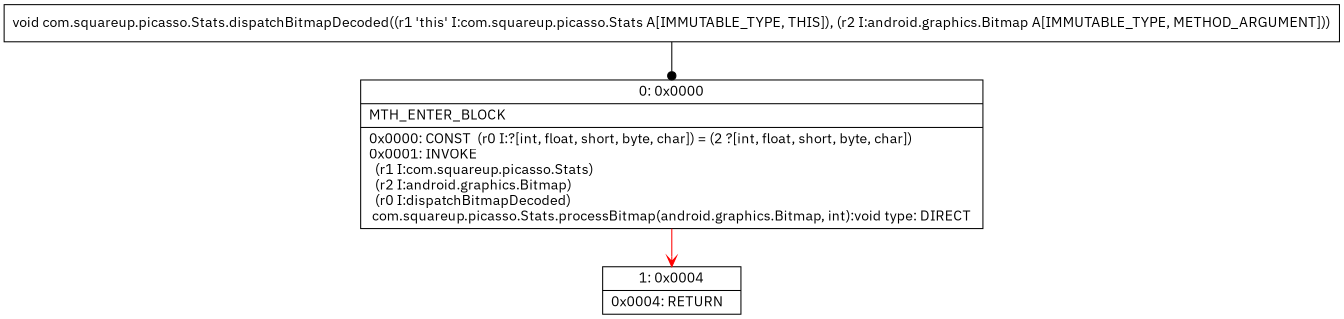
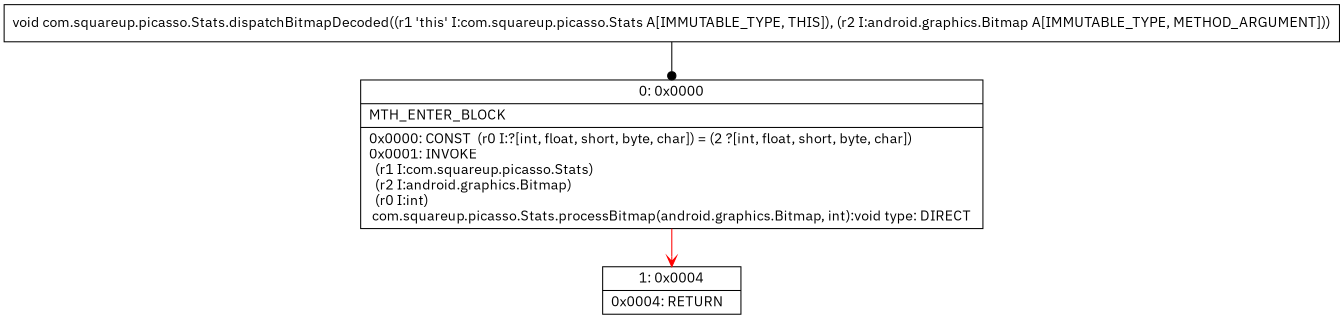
(470, 201) -> (399, 201)
